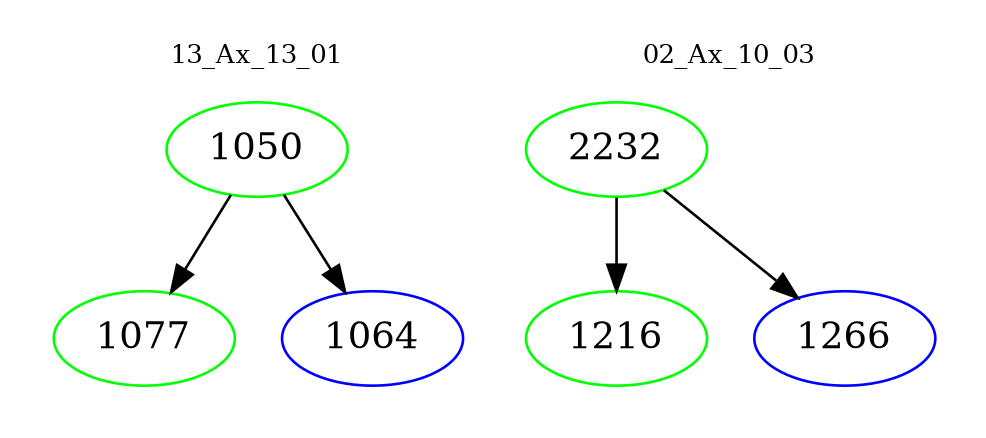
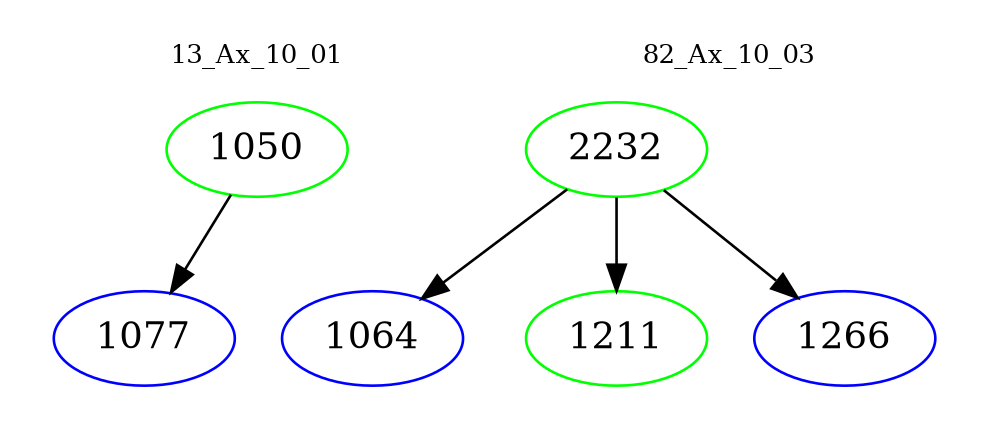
(257, 56) -> (257, 56)
(729, 56) -> (729, 56)
(307, 232) -> (521, 224)
(144, 338) -> (144, 338)
(617, 338) -> (617, 338)
